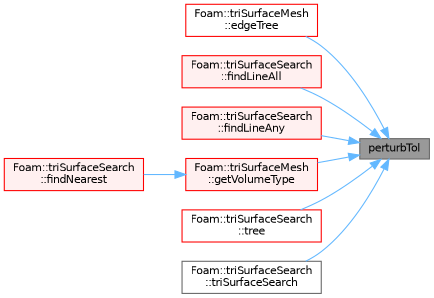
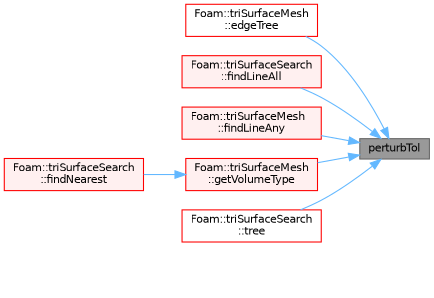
(252, 123) -> (252, 123)
(252, 277) -> none
